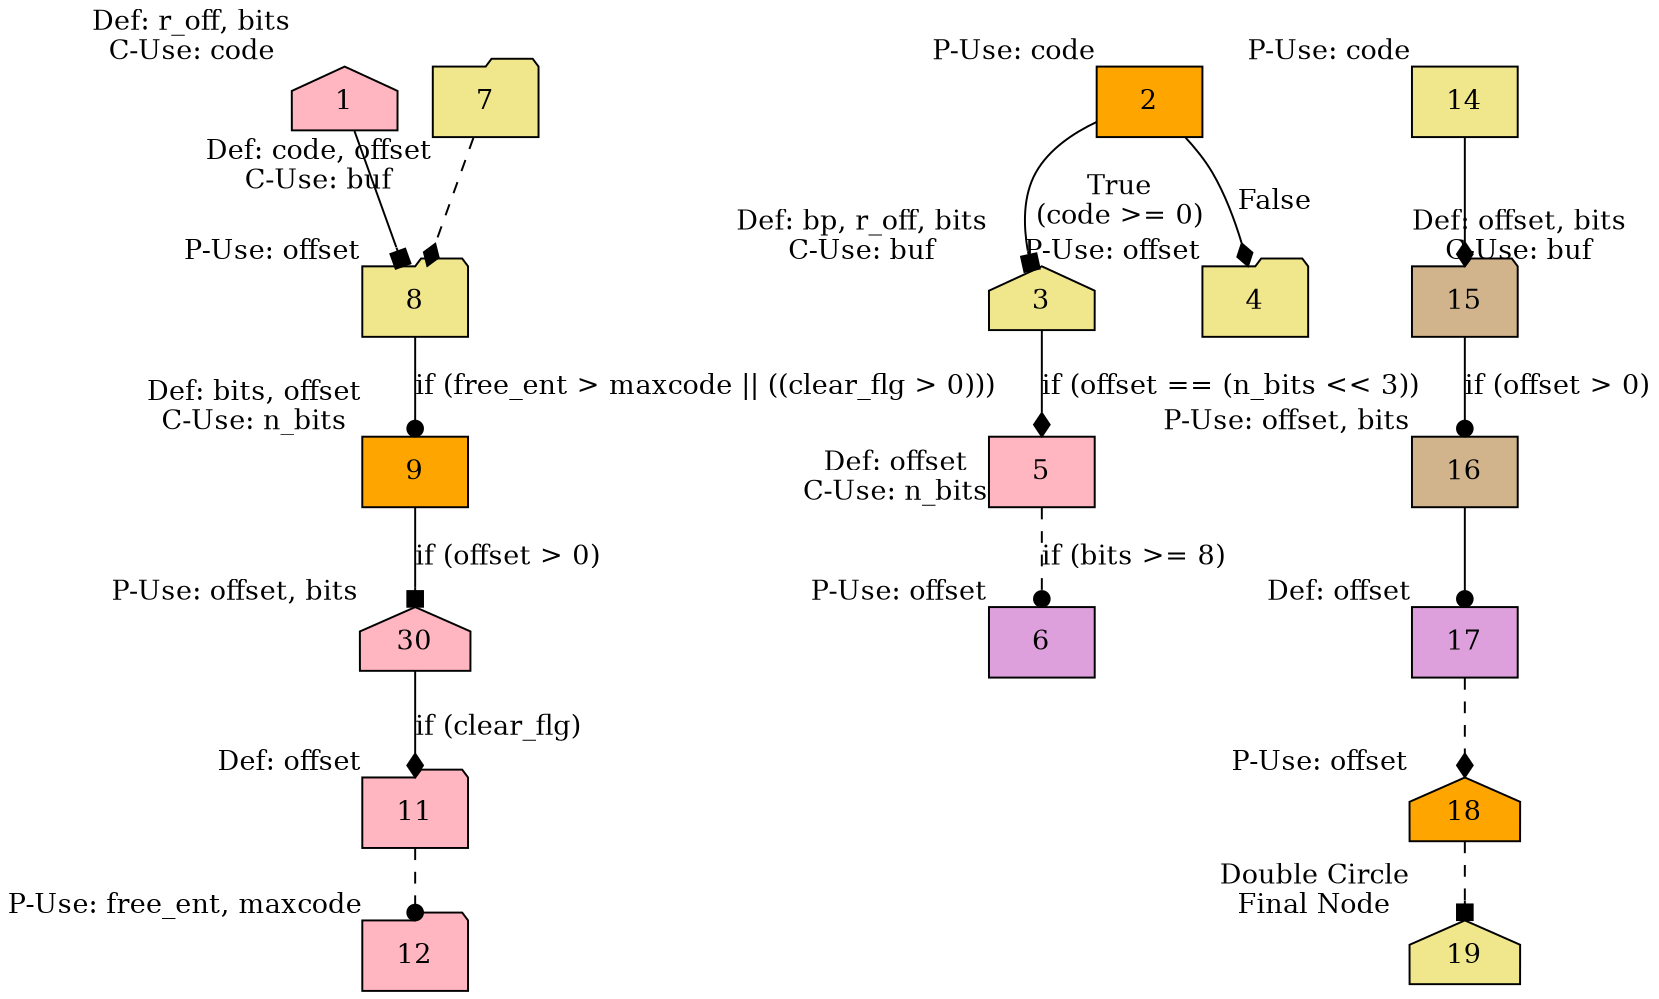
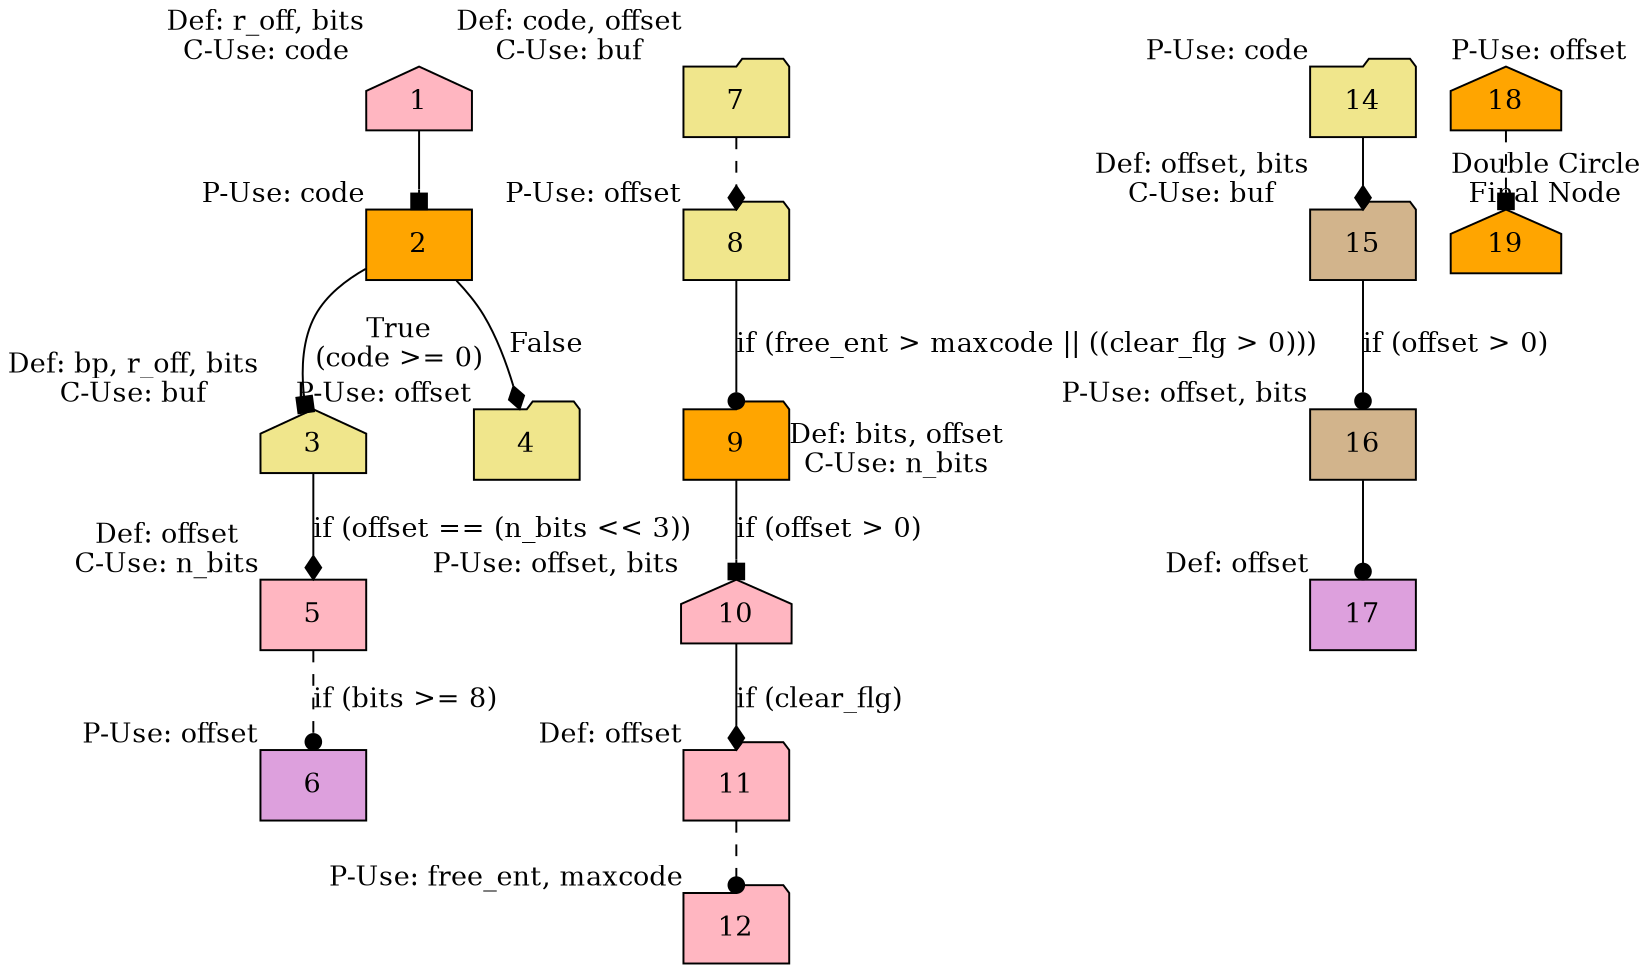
(1465, 102) -> (1363, 102)
(375, 189) -> (419, 160)
(415, 472) -> (736, 445)
(415, 642) -> (736, 615)
(1465, 716) -> none
(1465, 956) -> (1506, 245)
